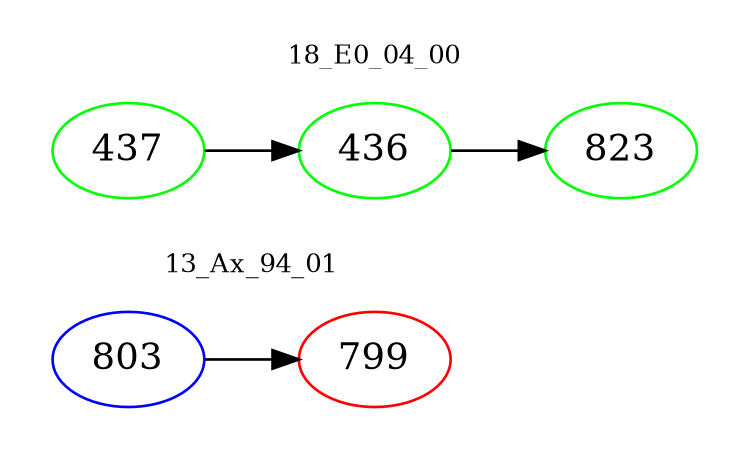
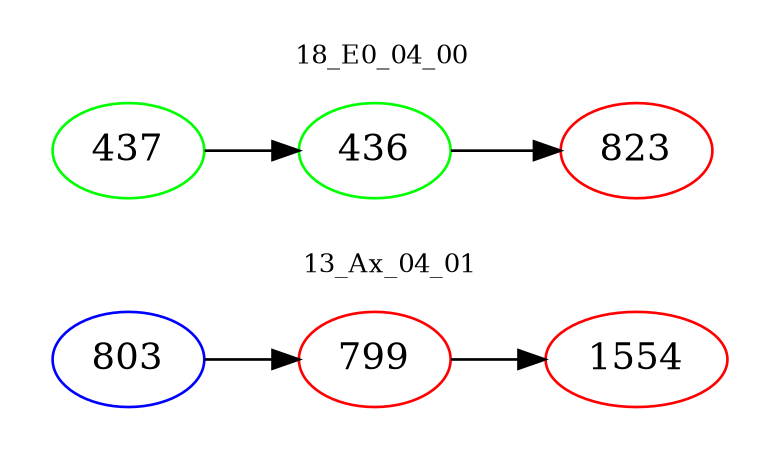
(621, 151) -> (637, 151)
(252, 266) -> (390, 266)
none -> (637, 359)
